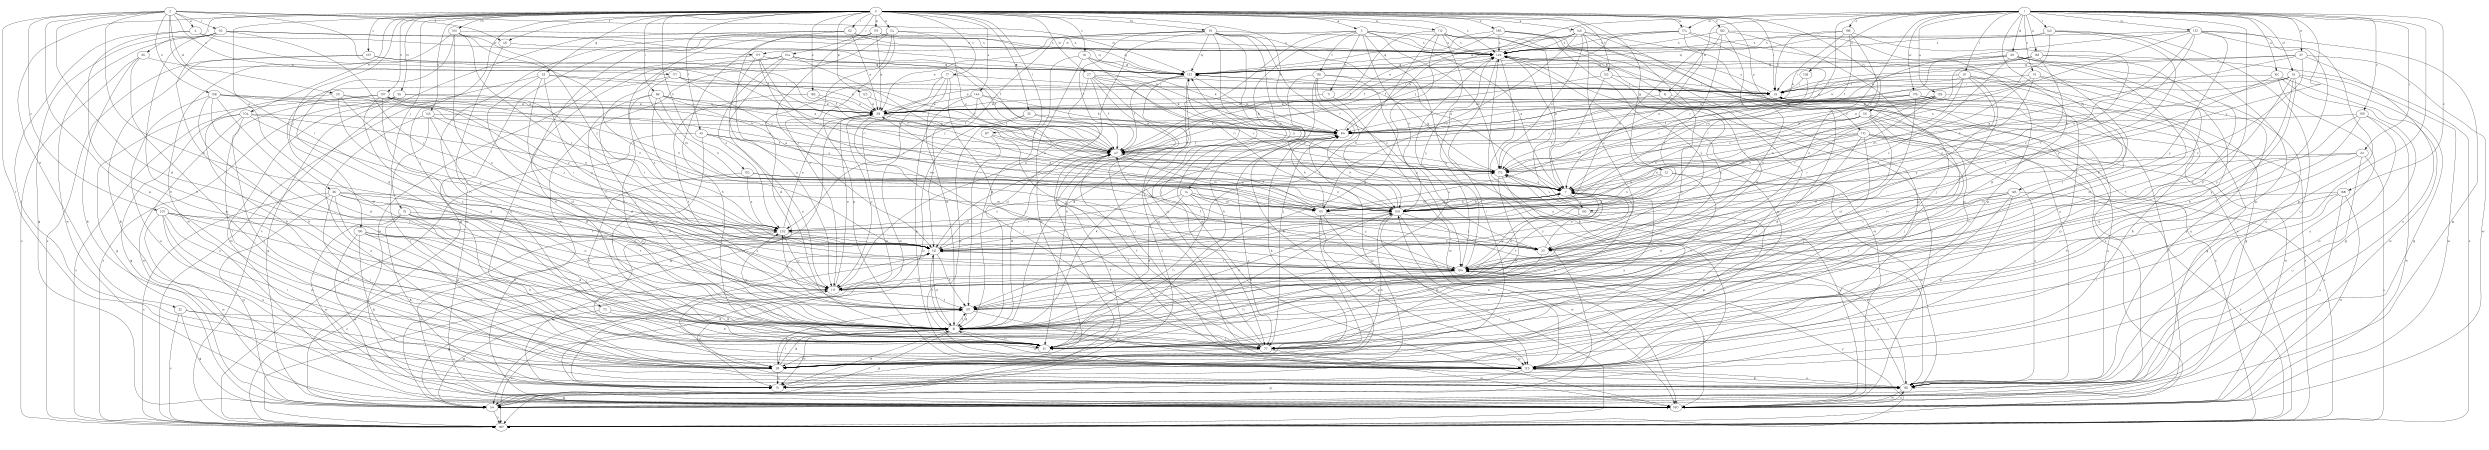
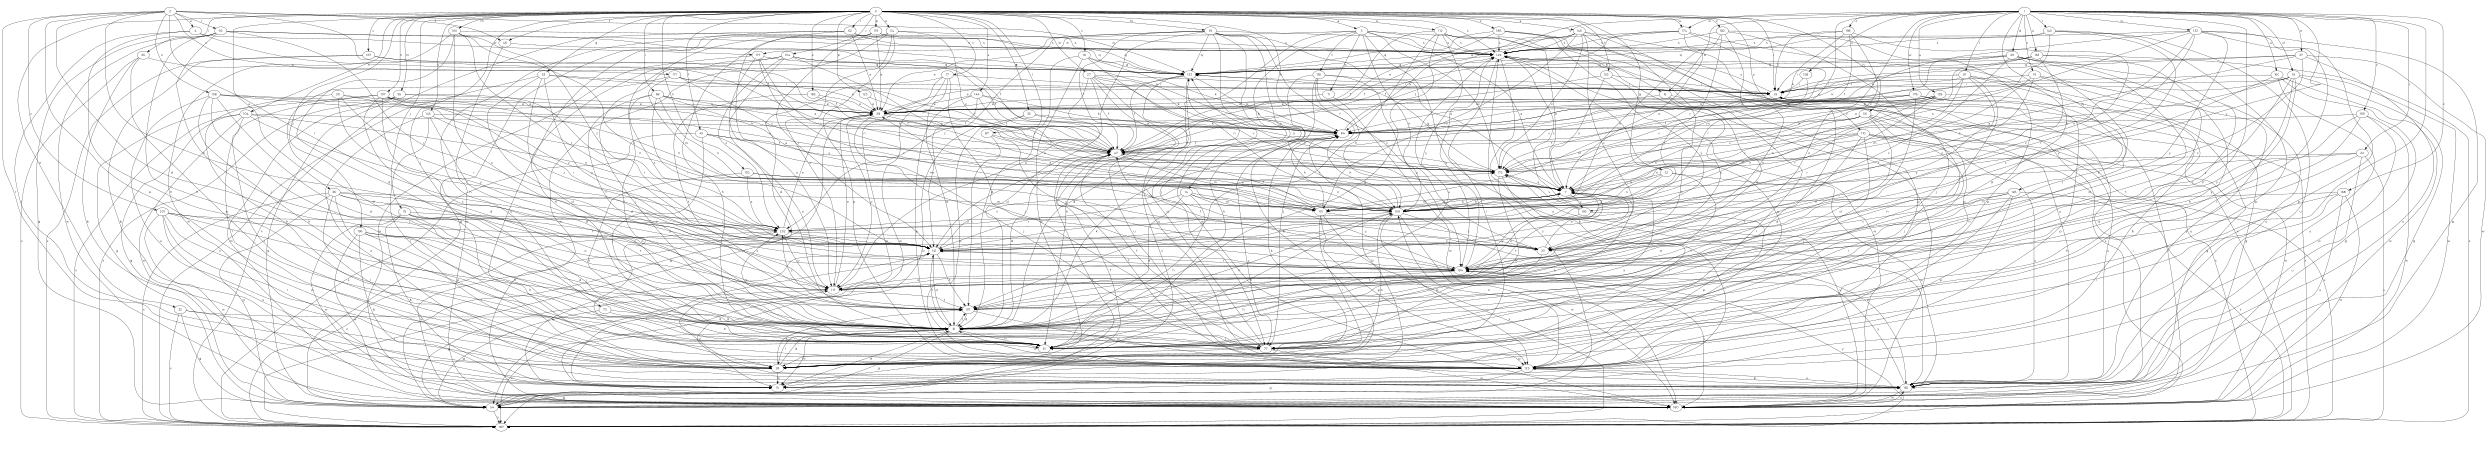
(227, 73) -> none
